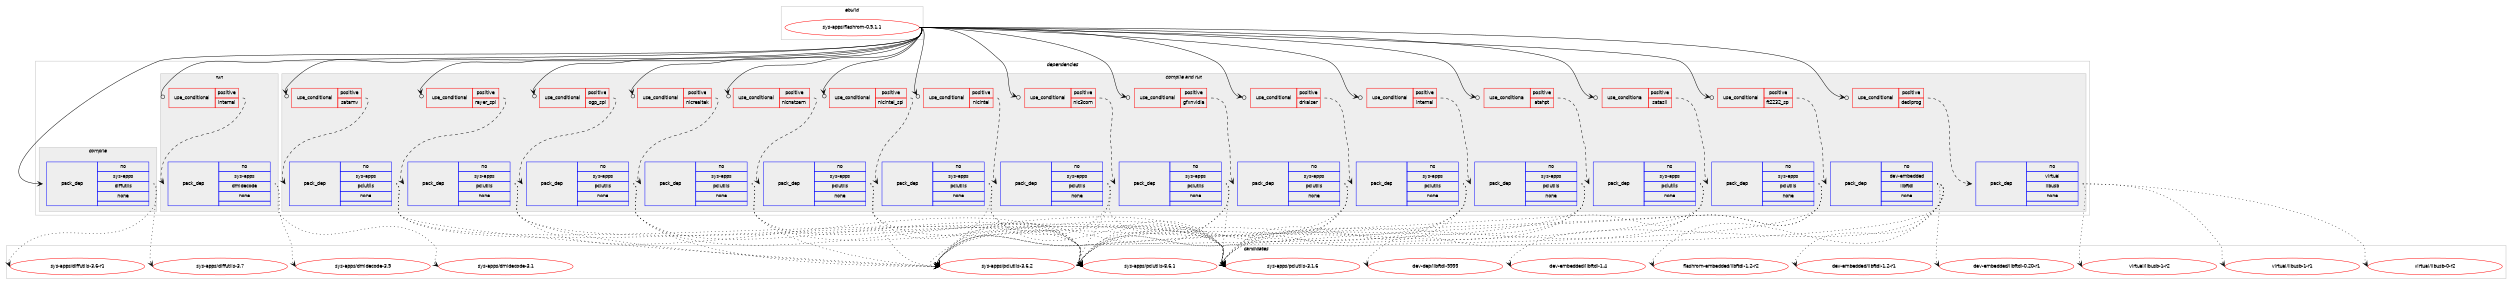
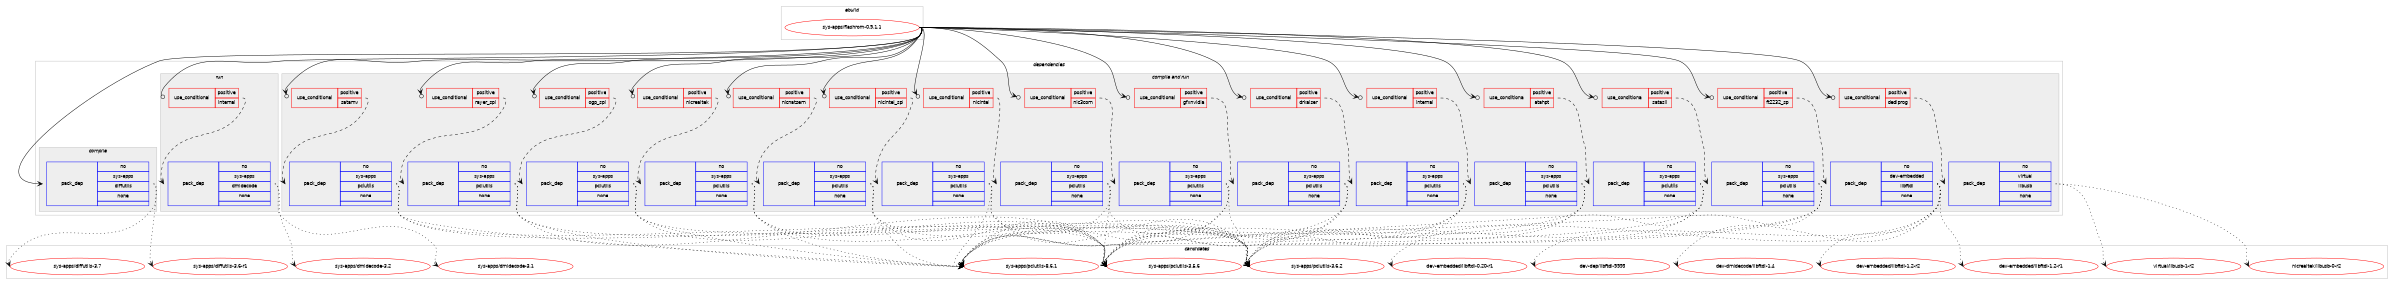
(363, 266) -> (363, 266)
(1293, 266) -> (1174, 266)
(1578, 266) -> (1745, 266)
(1721, 266) -> (1888, 266)
(2292, 266) -> none
(2435, 266) -> (2317, 266)
